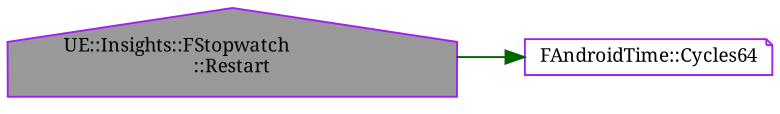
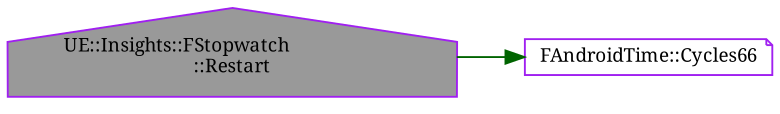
(649, 57) -> (649, 57)
